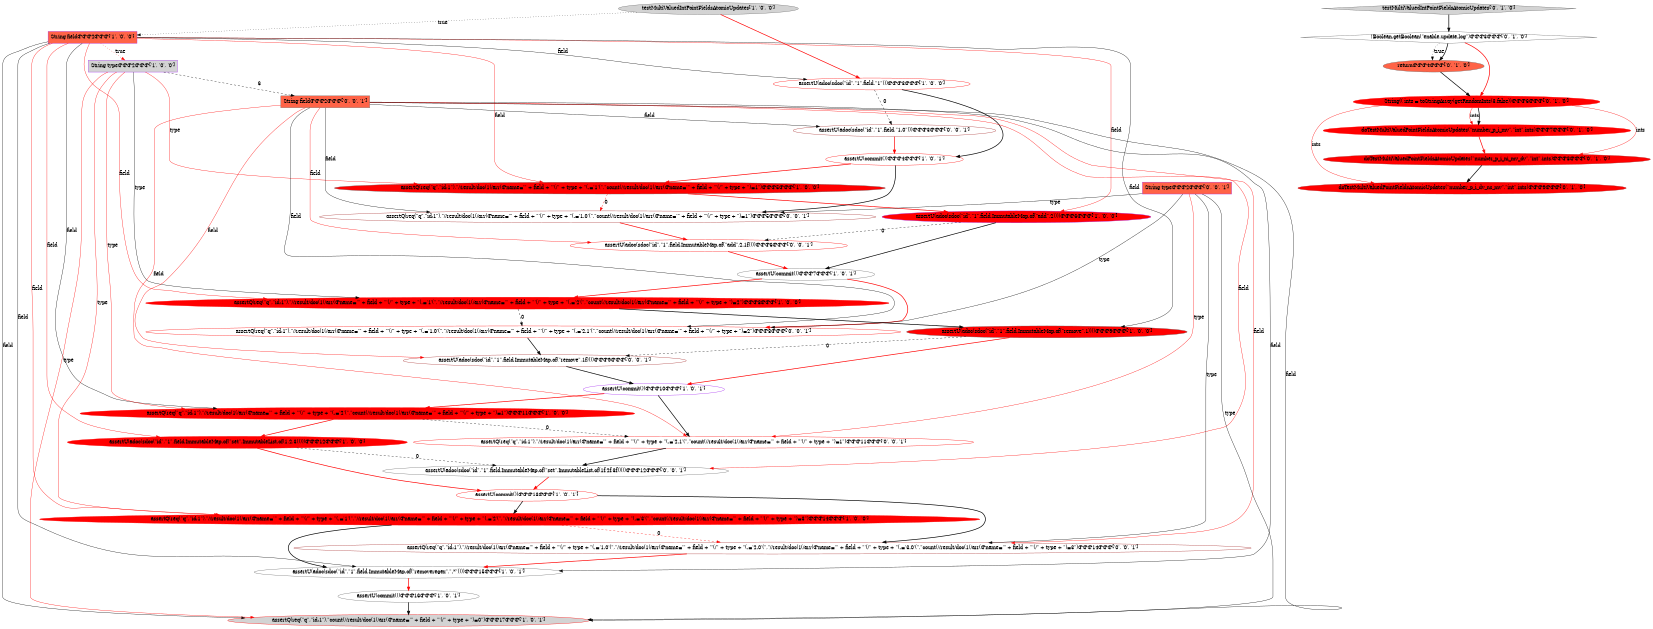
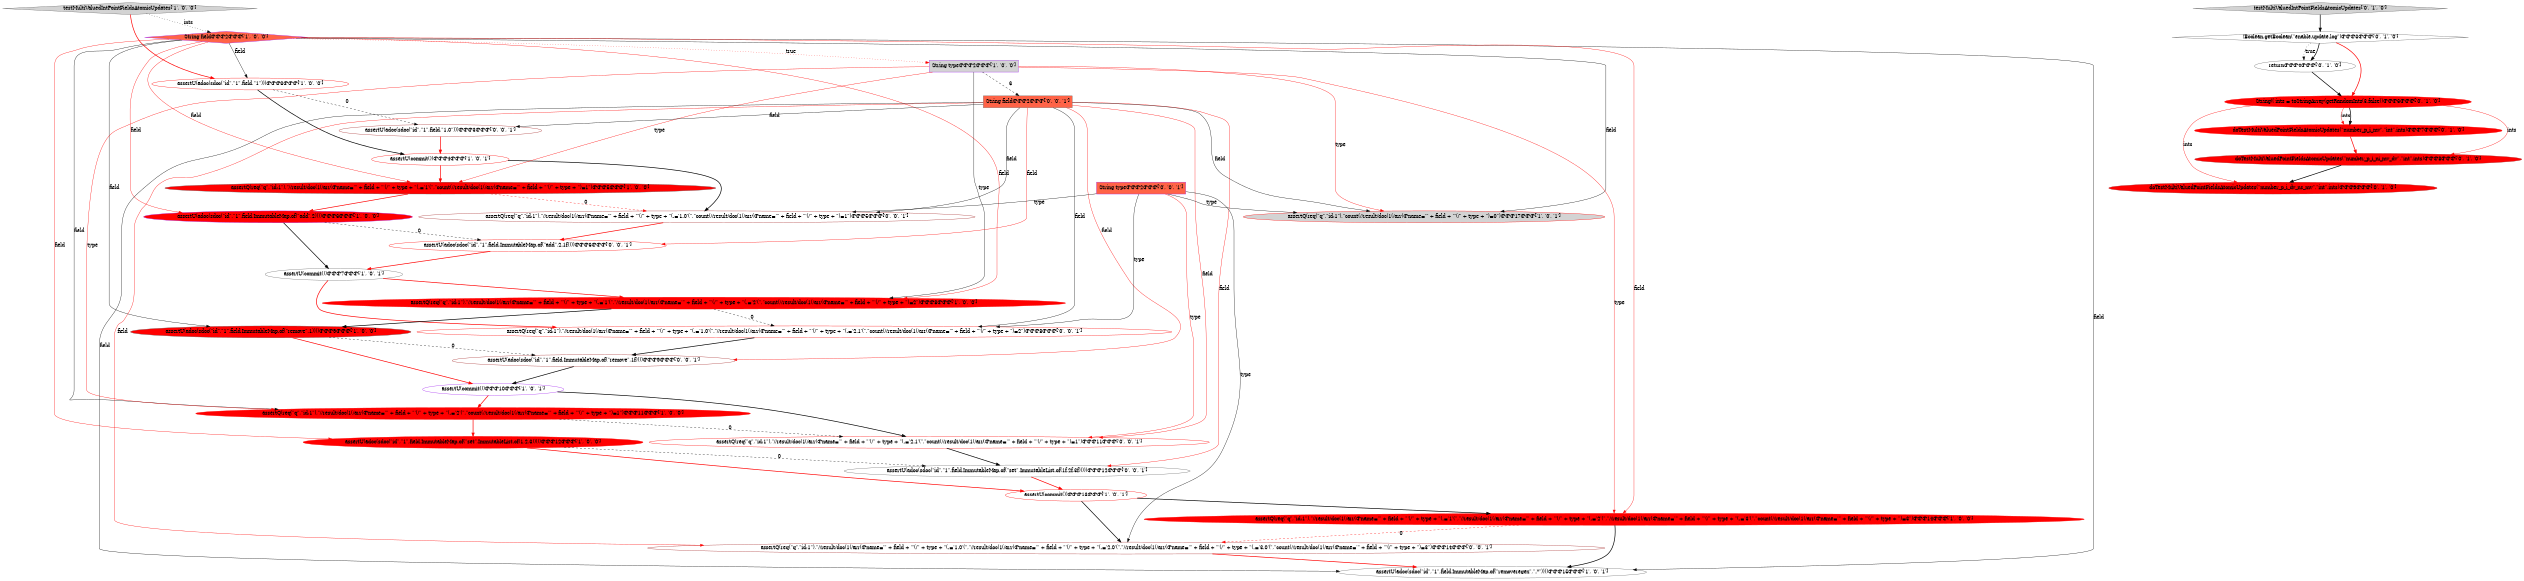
(708, 9) -> (130, 9)
(443, 23) -> (188, 23)
(93, 37) -> (226, 37)
(1434, 66) -> (2305, 66)
(409, 596) -> none
